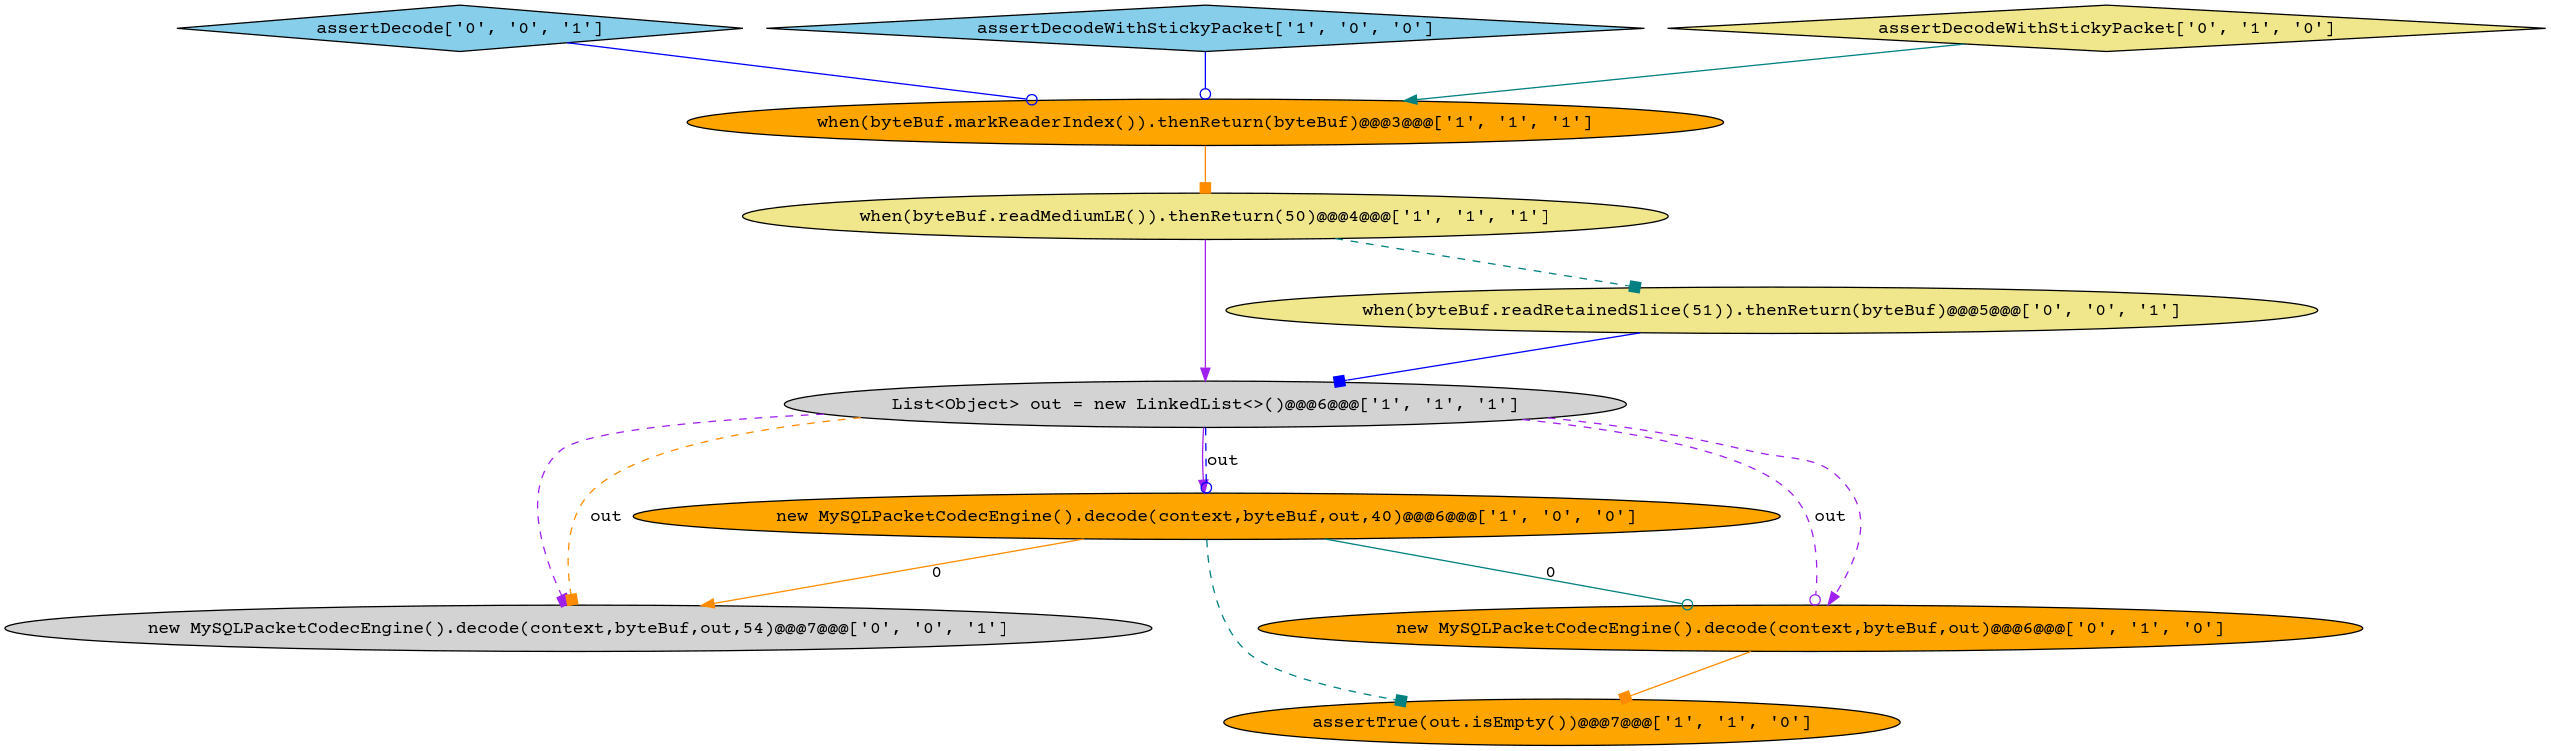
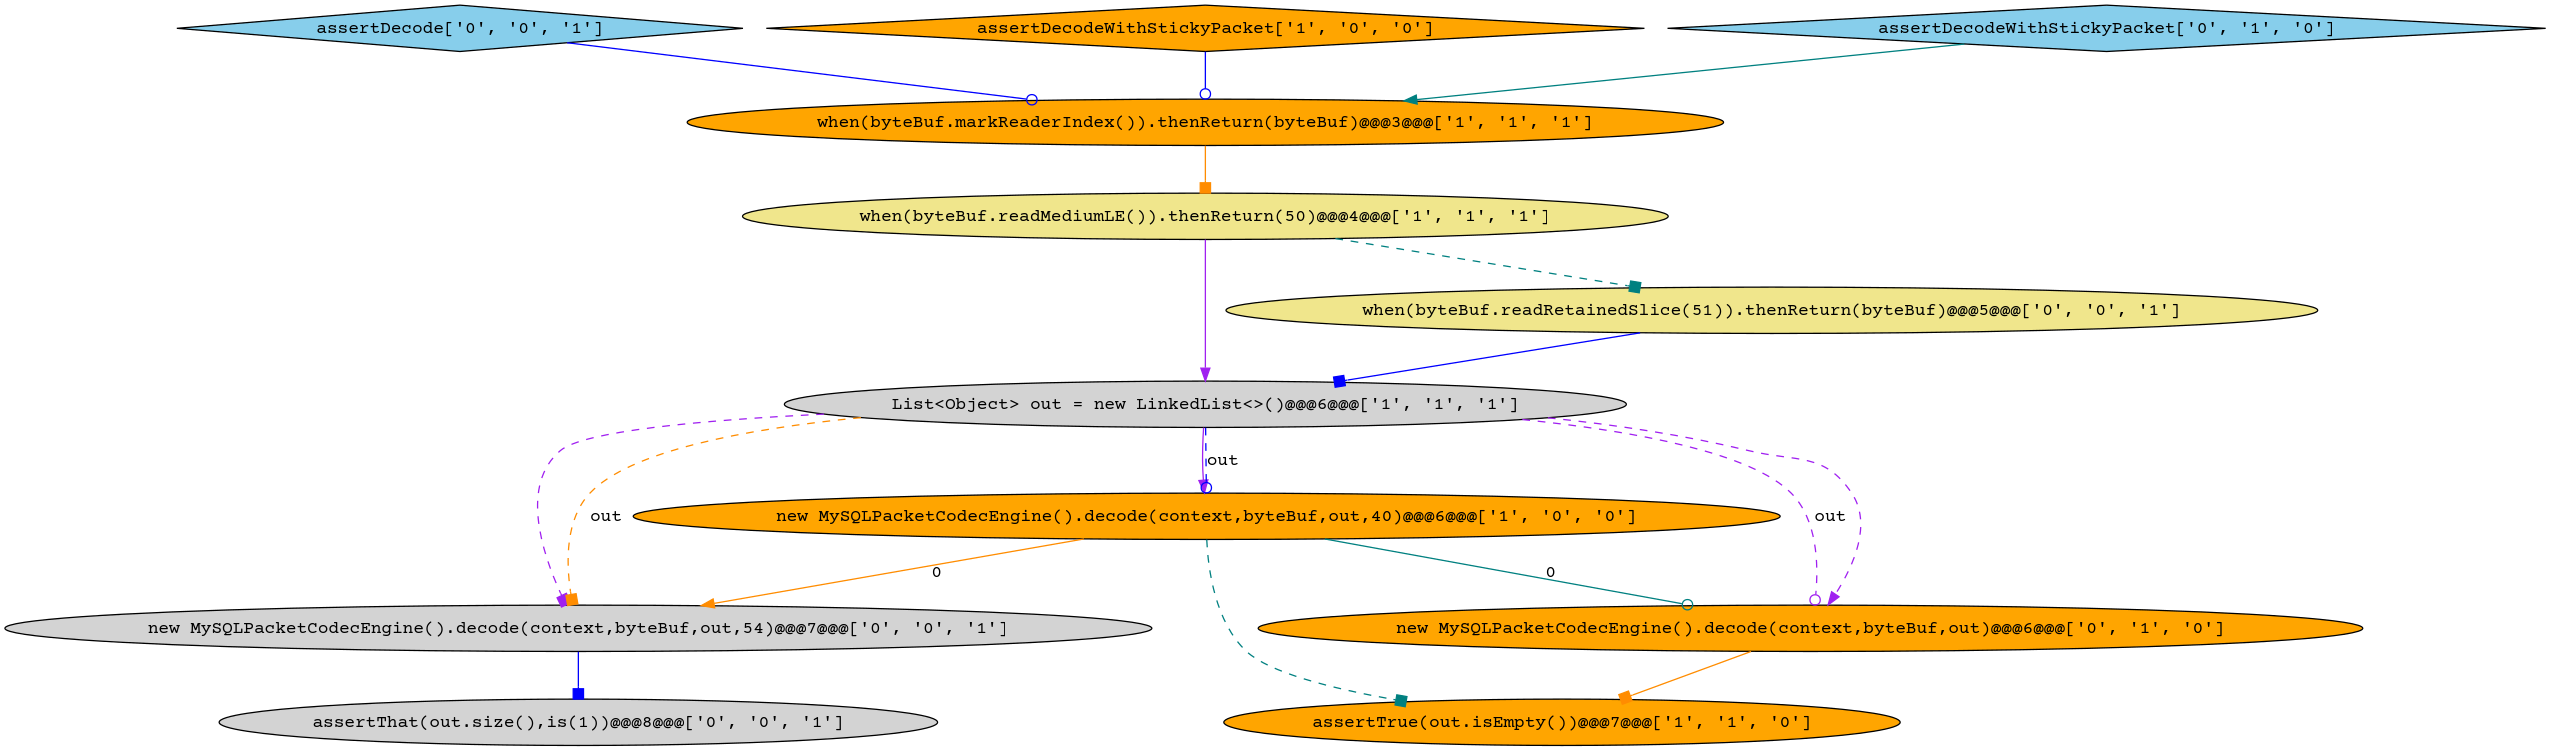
(1205, 28) -> (1205, 28)
(2107, 28) -> (2107, 28)
none -> (578, 722)
